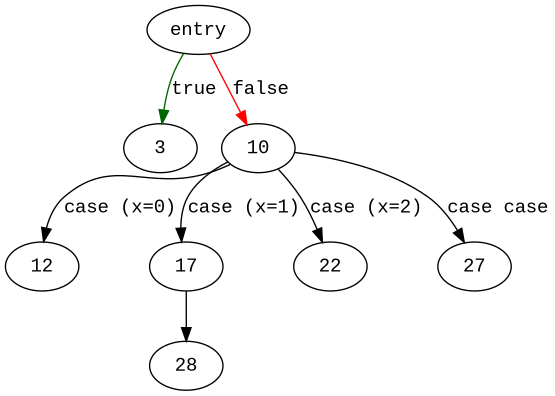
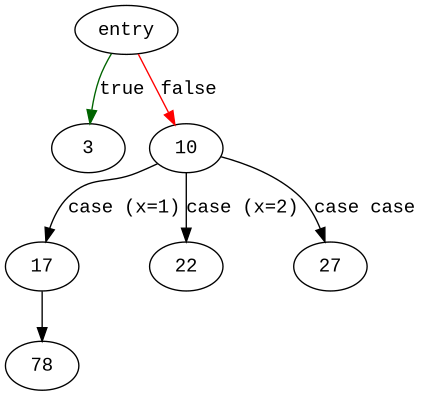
(42, 267) -> none
(186, 366) -> (42, 366)
